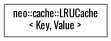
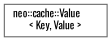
(56, 21) -> (56, 21)
